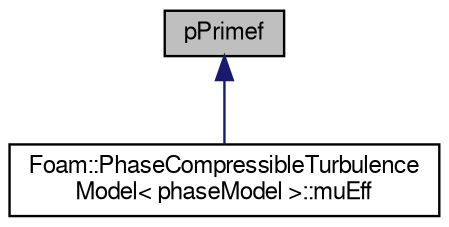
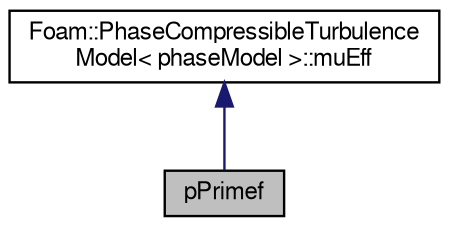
(224, 113) -> (224, 139)
